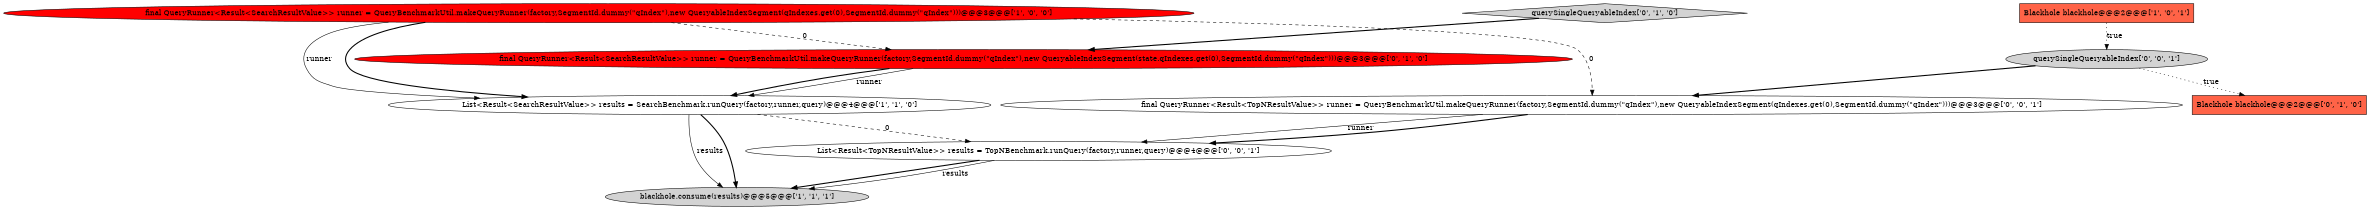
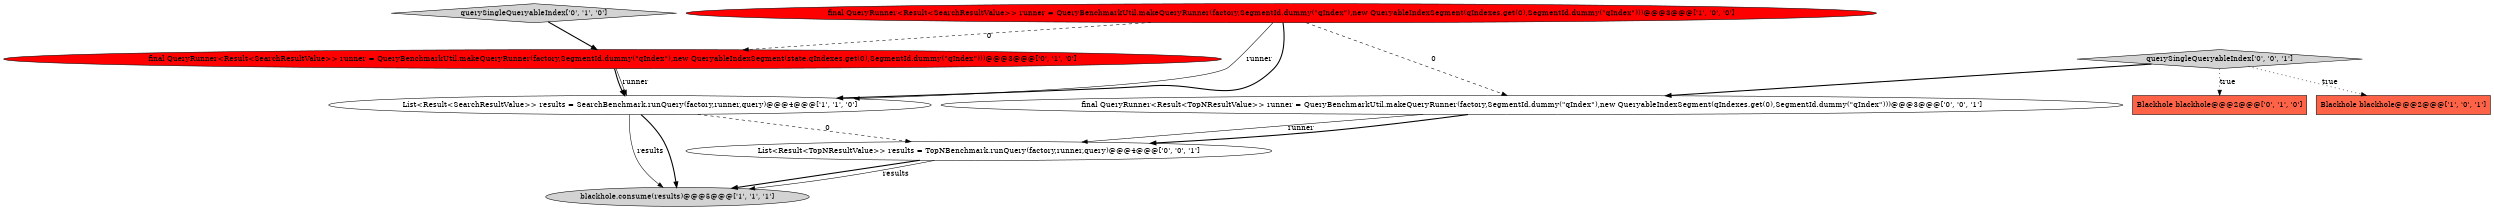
(2107, 34) -> (2305, 80)
(2107, 59) -> (2220, 59)
